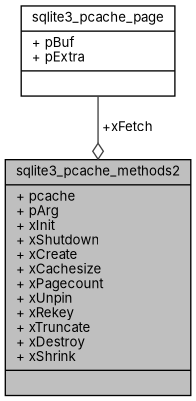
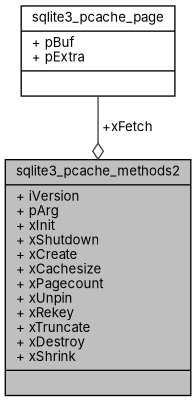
(46, 197) -> (48, 197)
